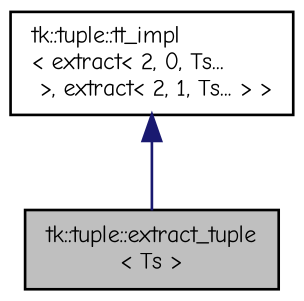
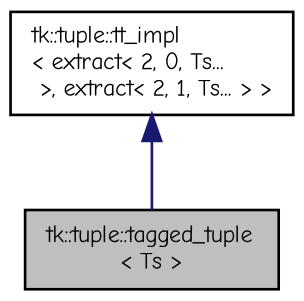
(152, 250) -> (152, 250)
